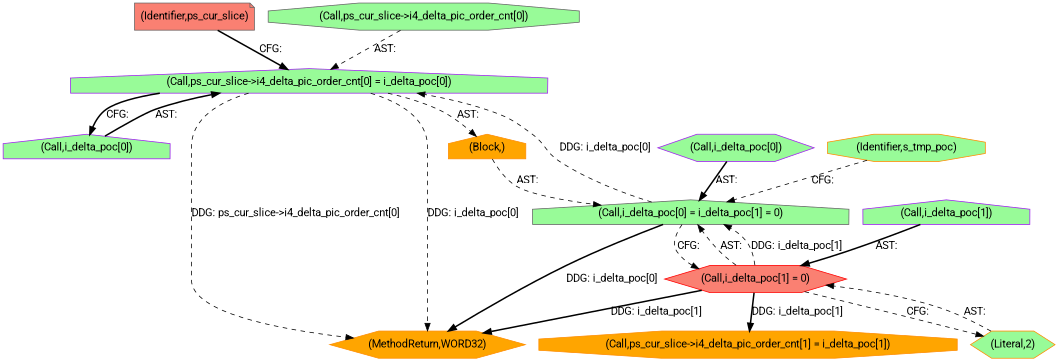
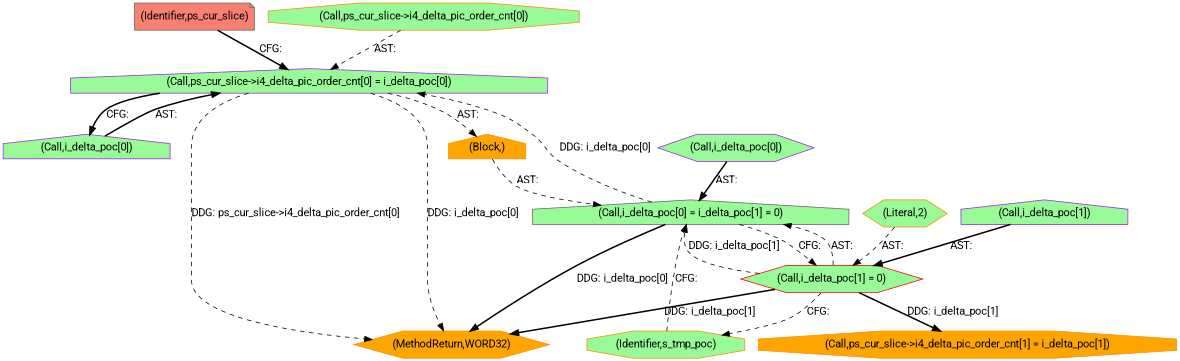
(424, 17) -> (424, 17)
(756, 279) -> (832, 279)
(890, 313) -> (780, 322)
